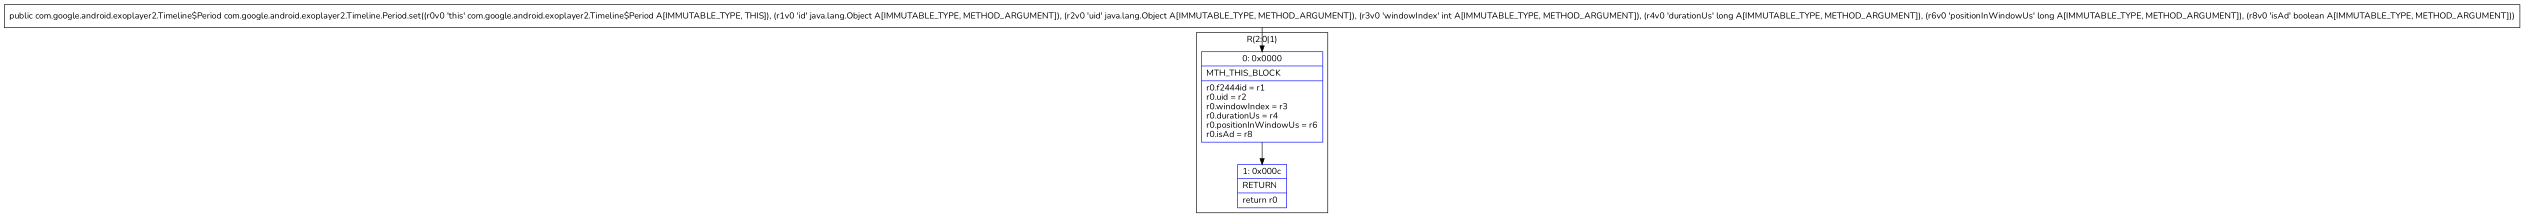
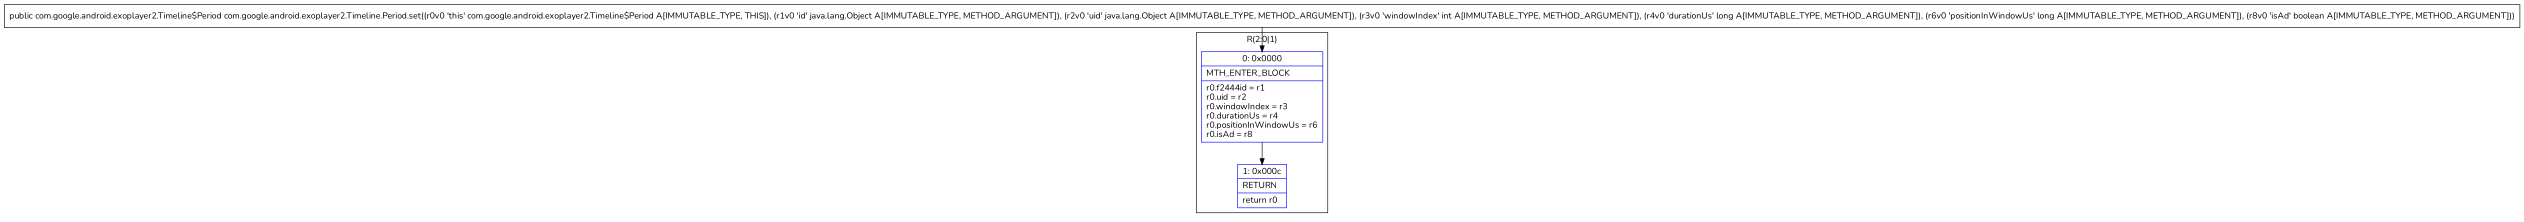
(1244, 73) -> (1248, 73)
